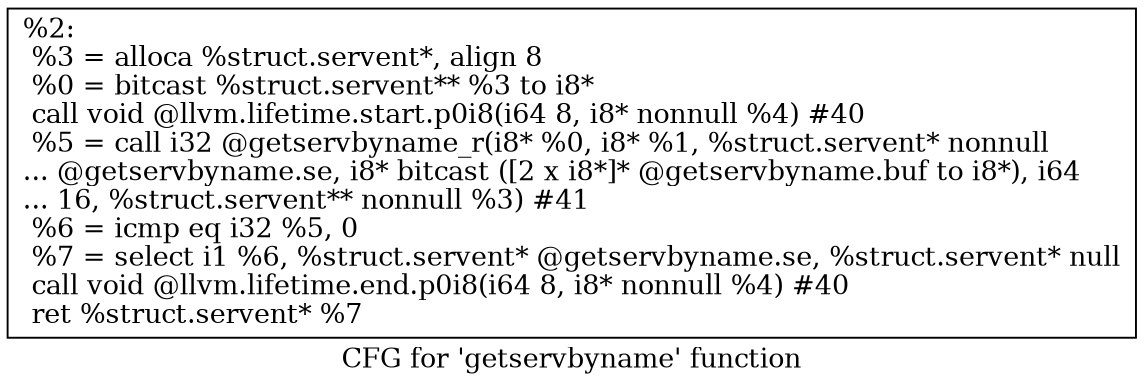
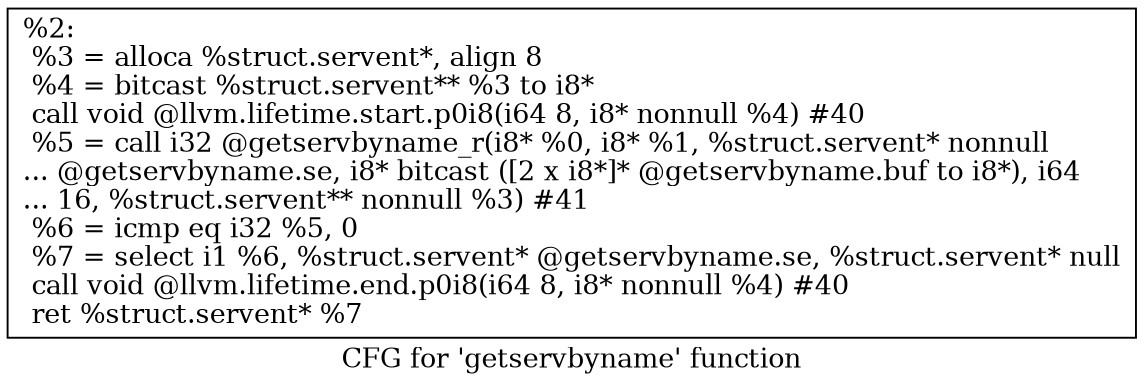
(309, 87) -> (309, 87)
